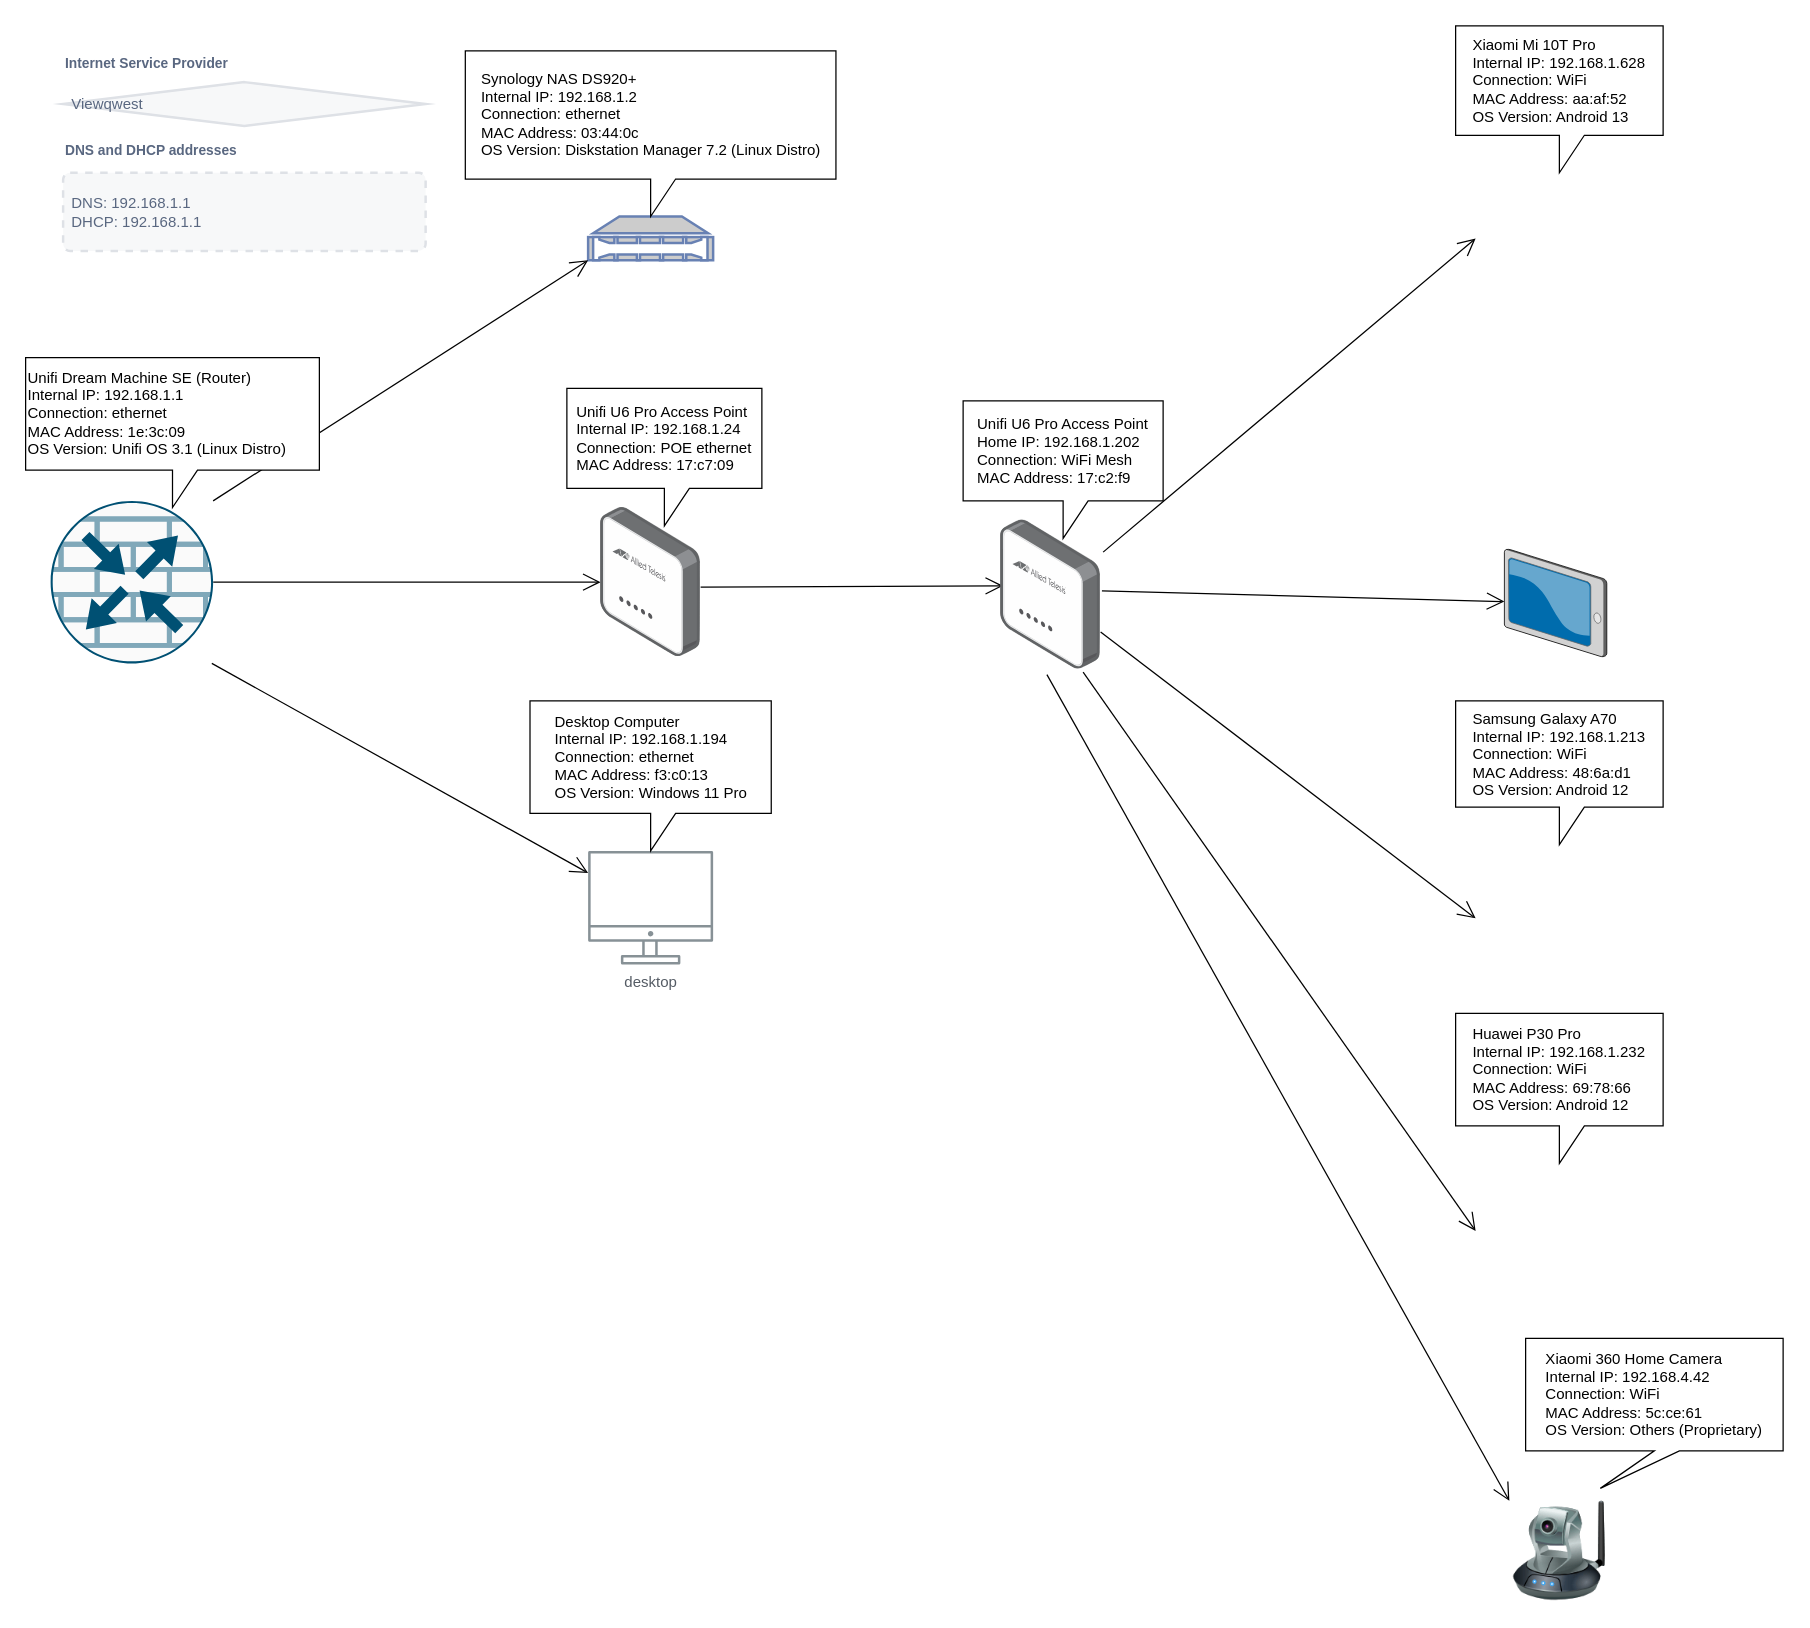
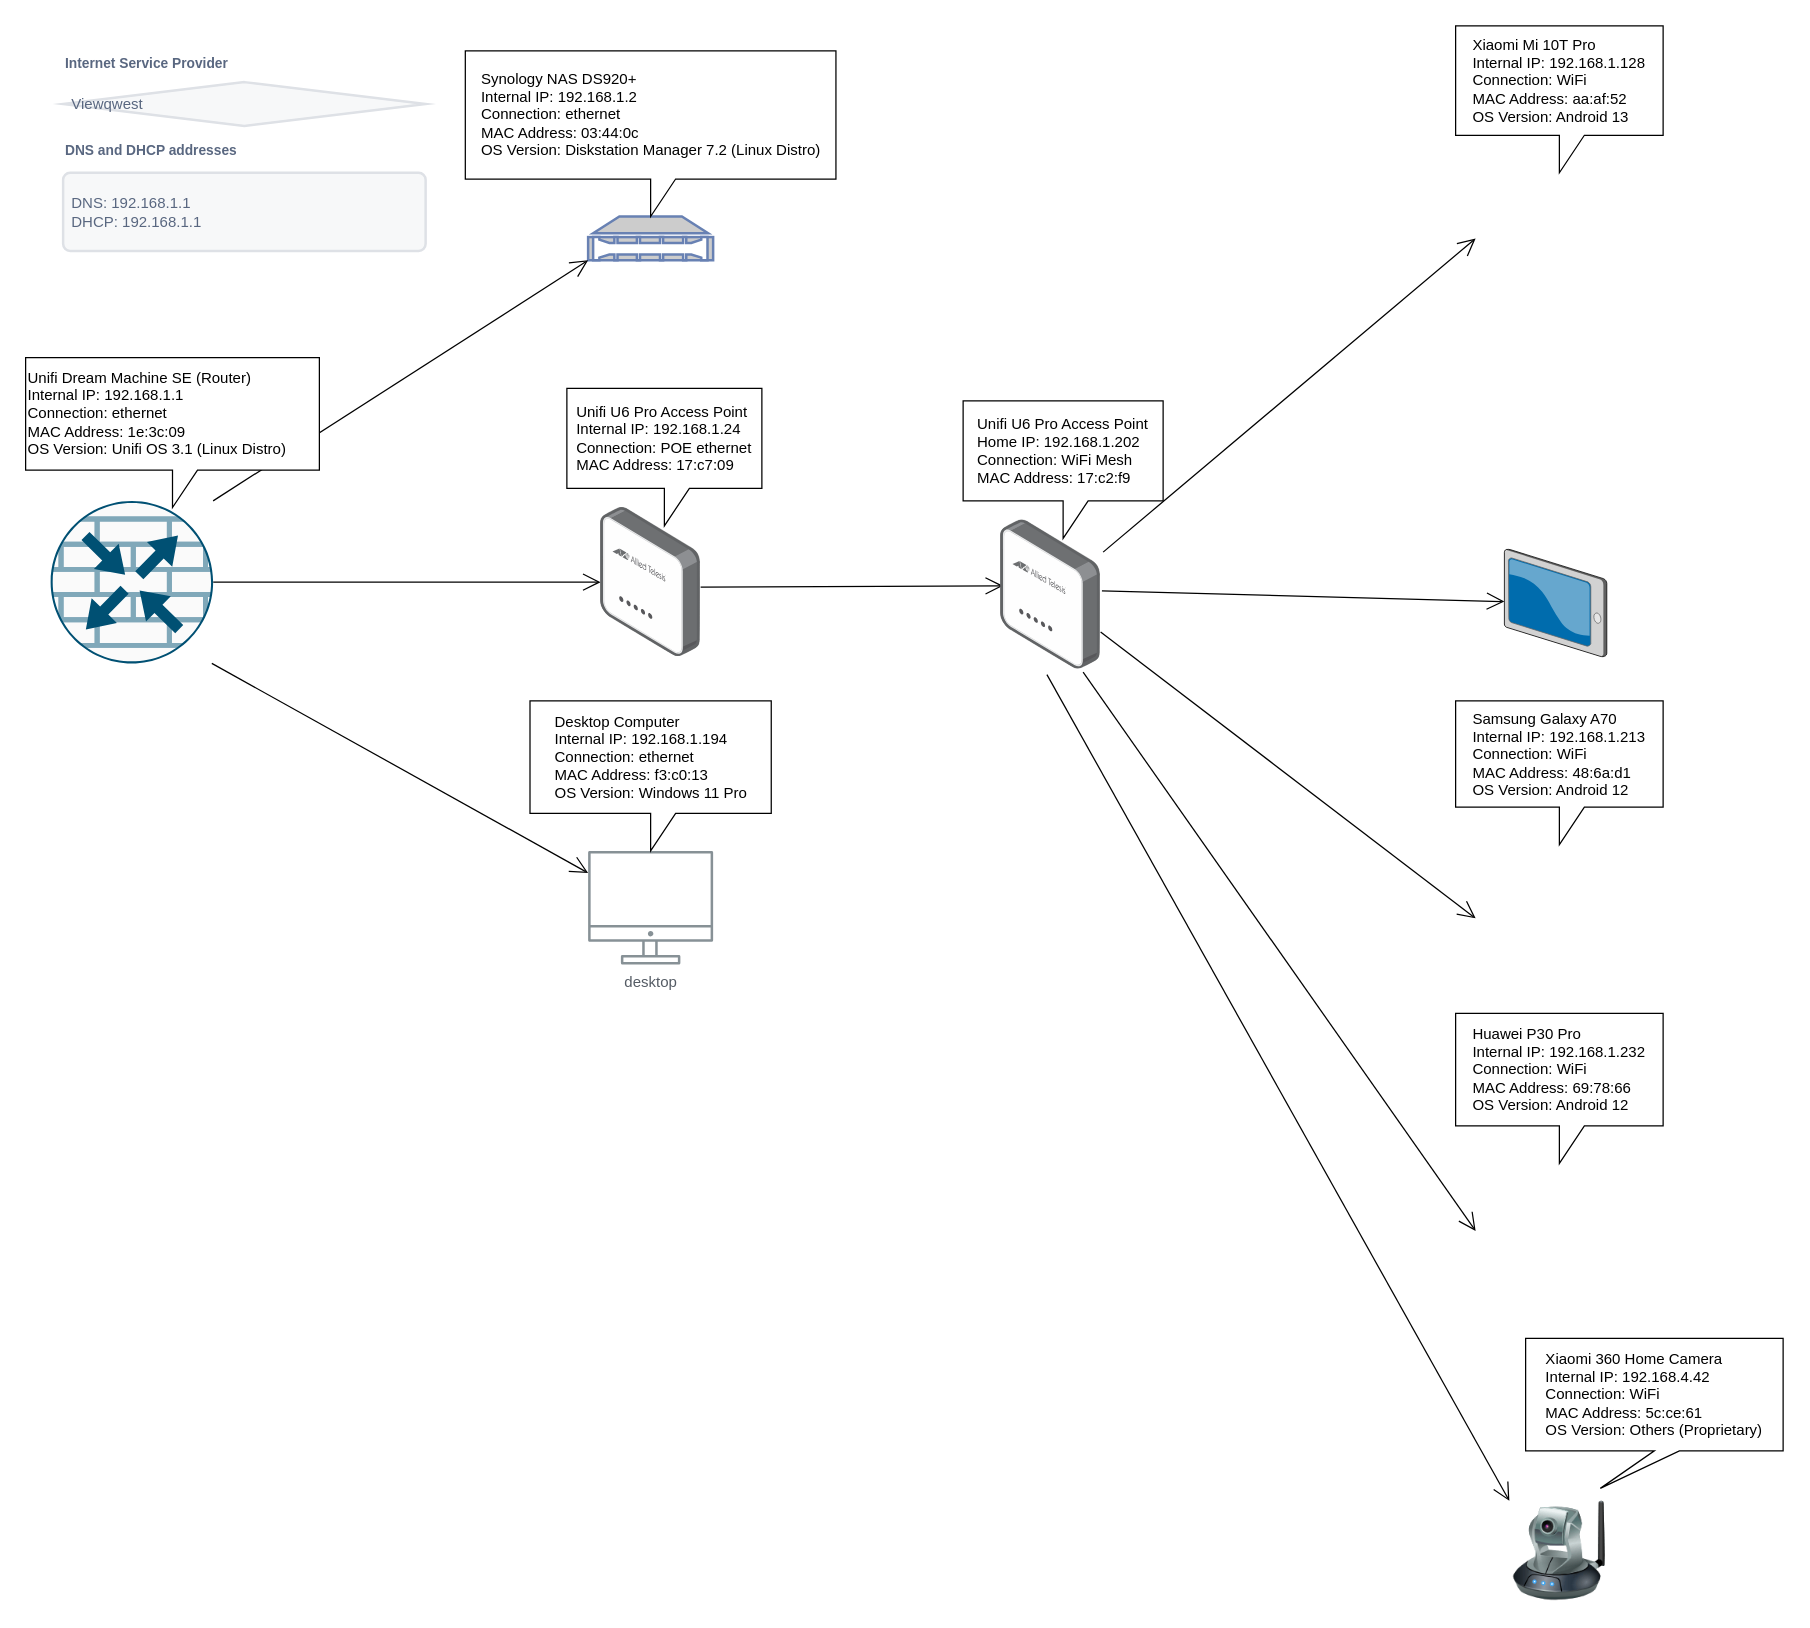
(1559, 81) -> (1559, 81)
(244, 212) -> (244, 212)
